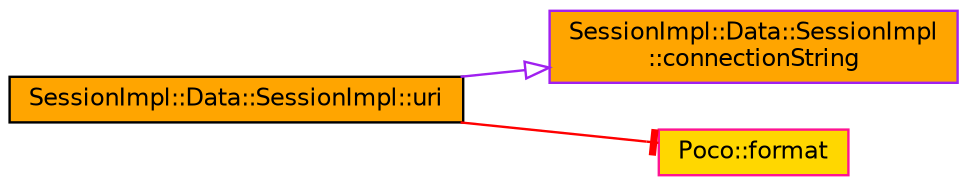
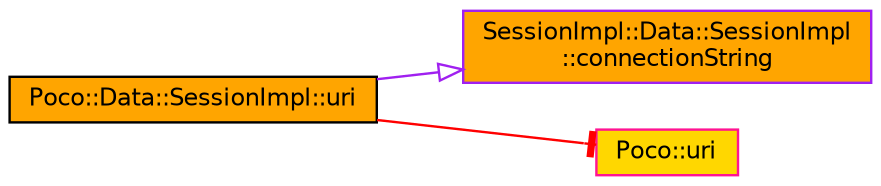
(236, 100) -> (193, 100)
(754, 152) -> (667, 152)
